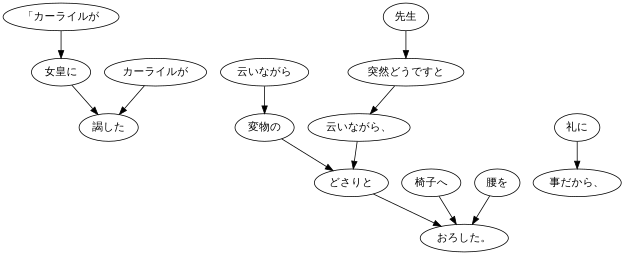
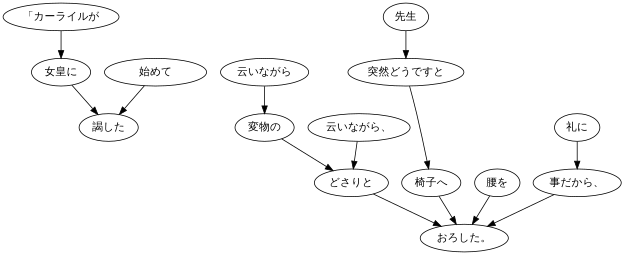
(156, 72) -> (156, 72)
(385, 97) -> (419, 123)
none -> (524, 209)
